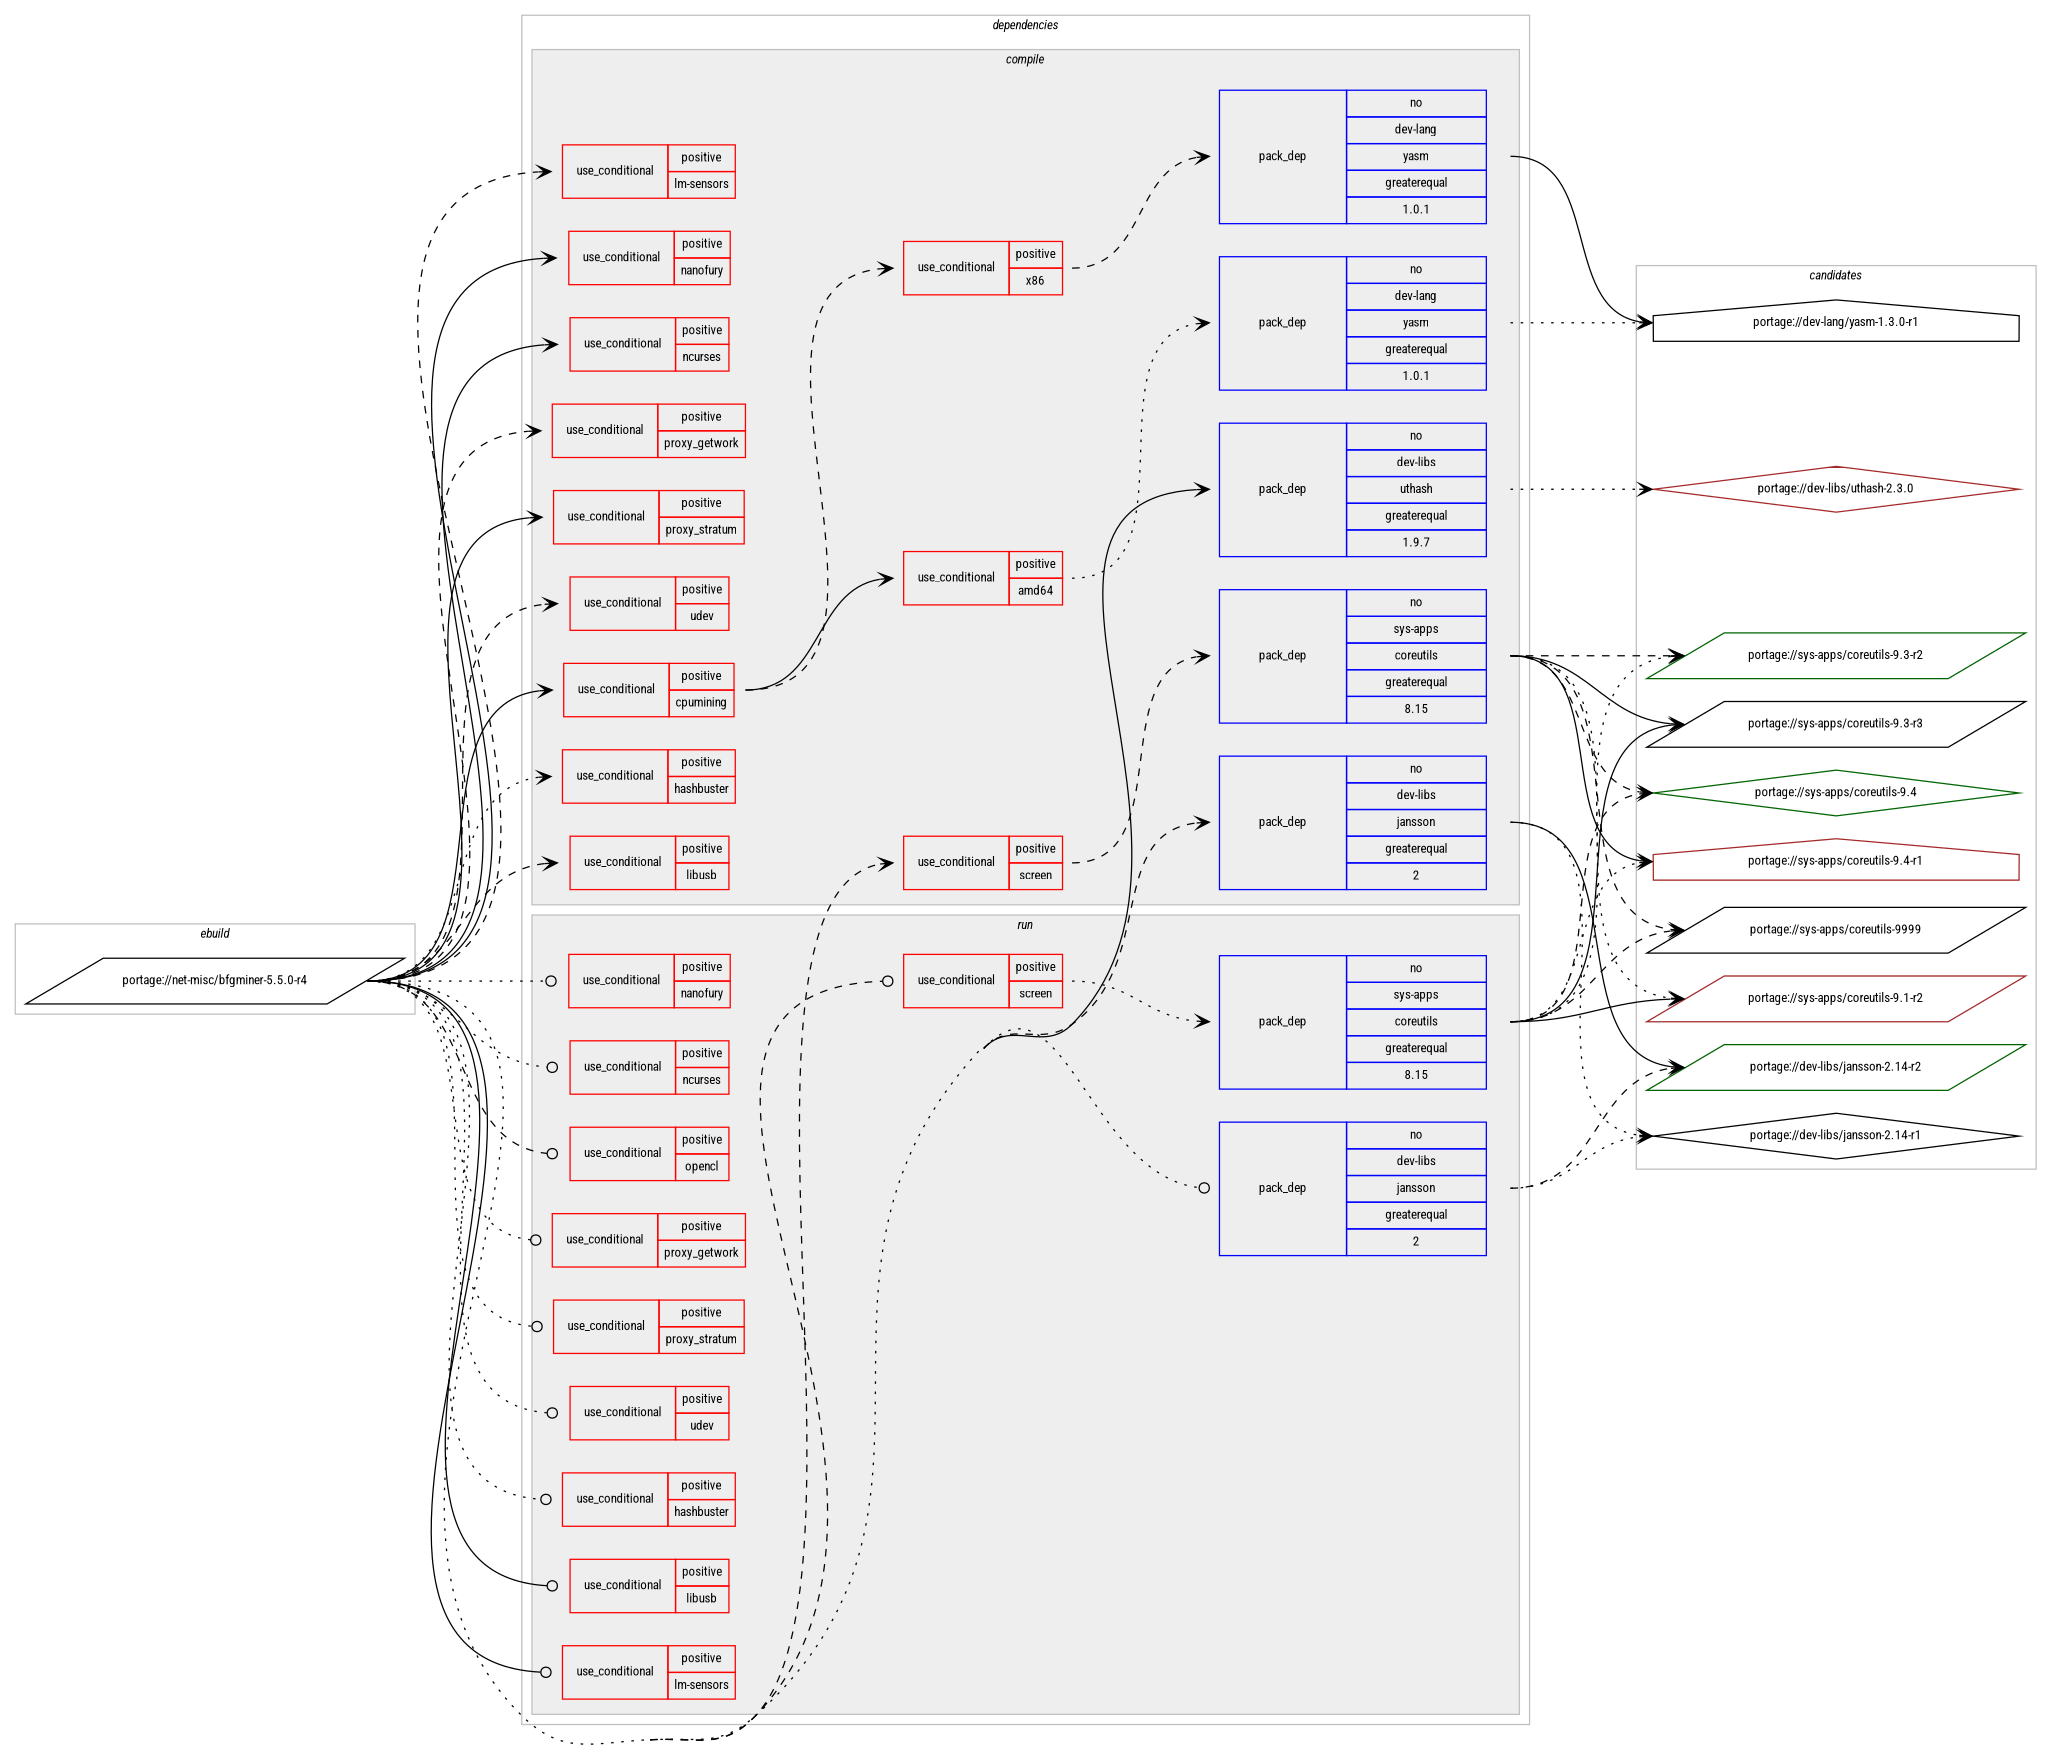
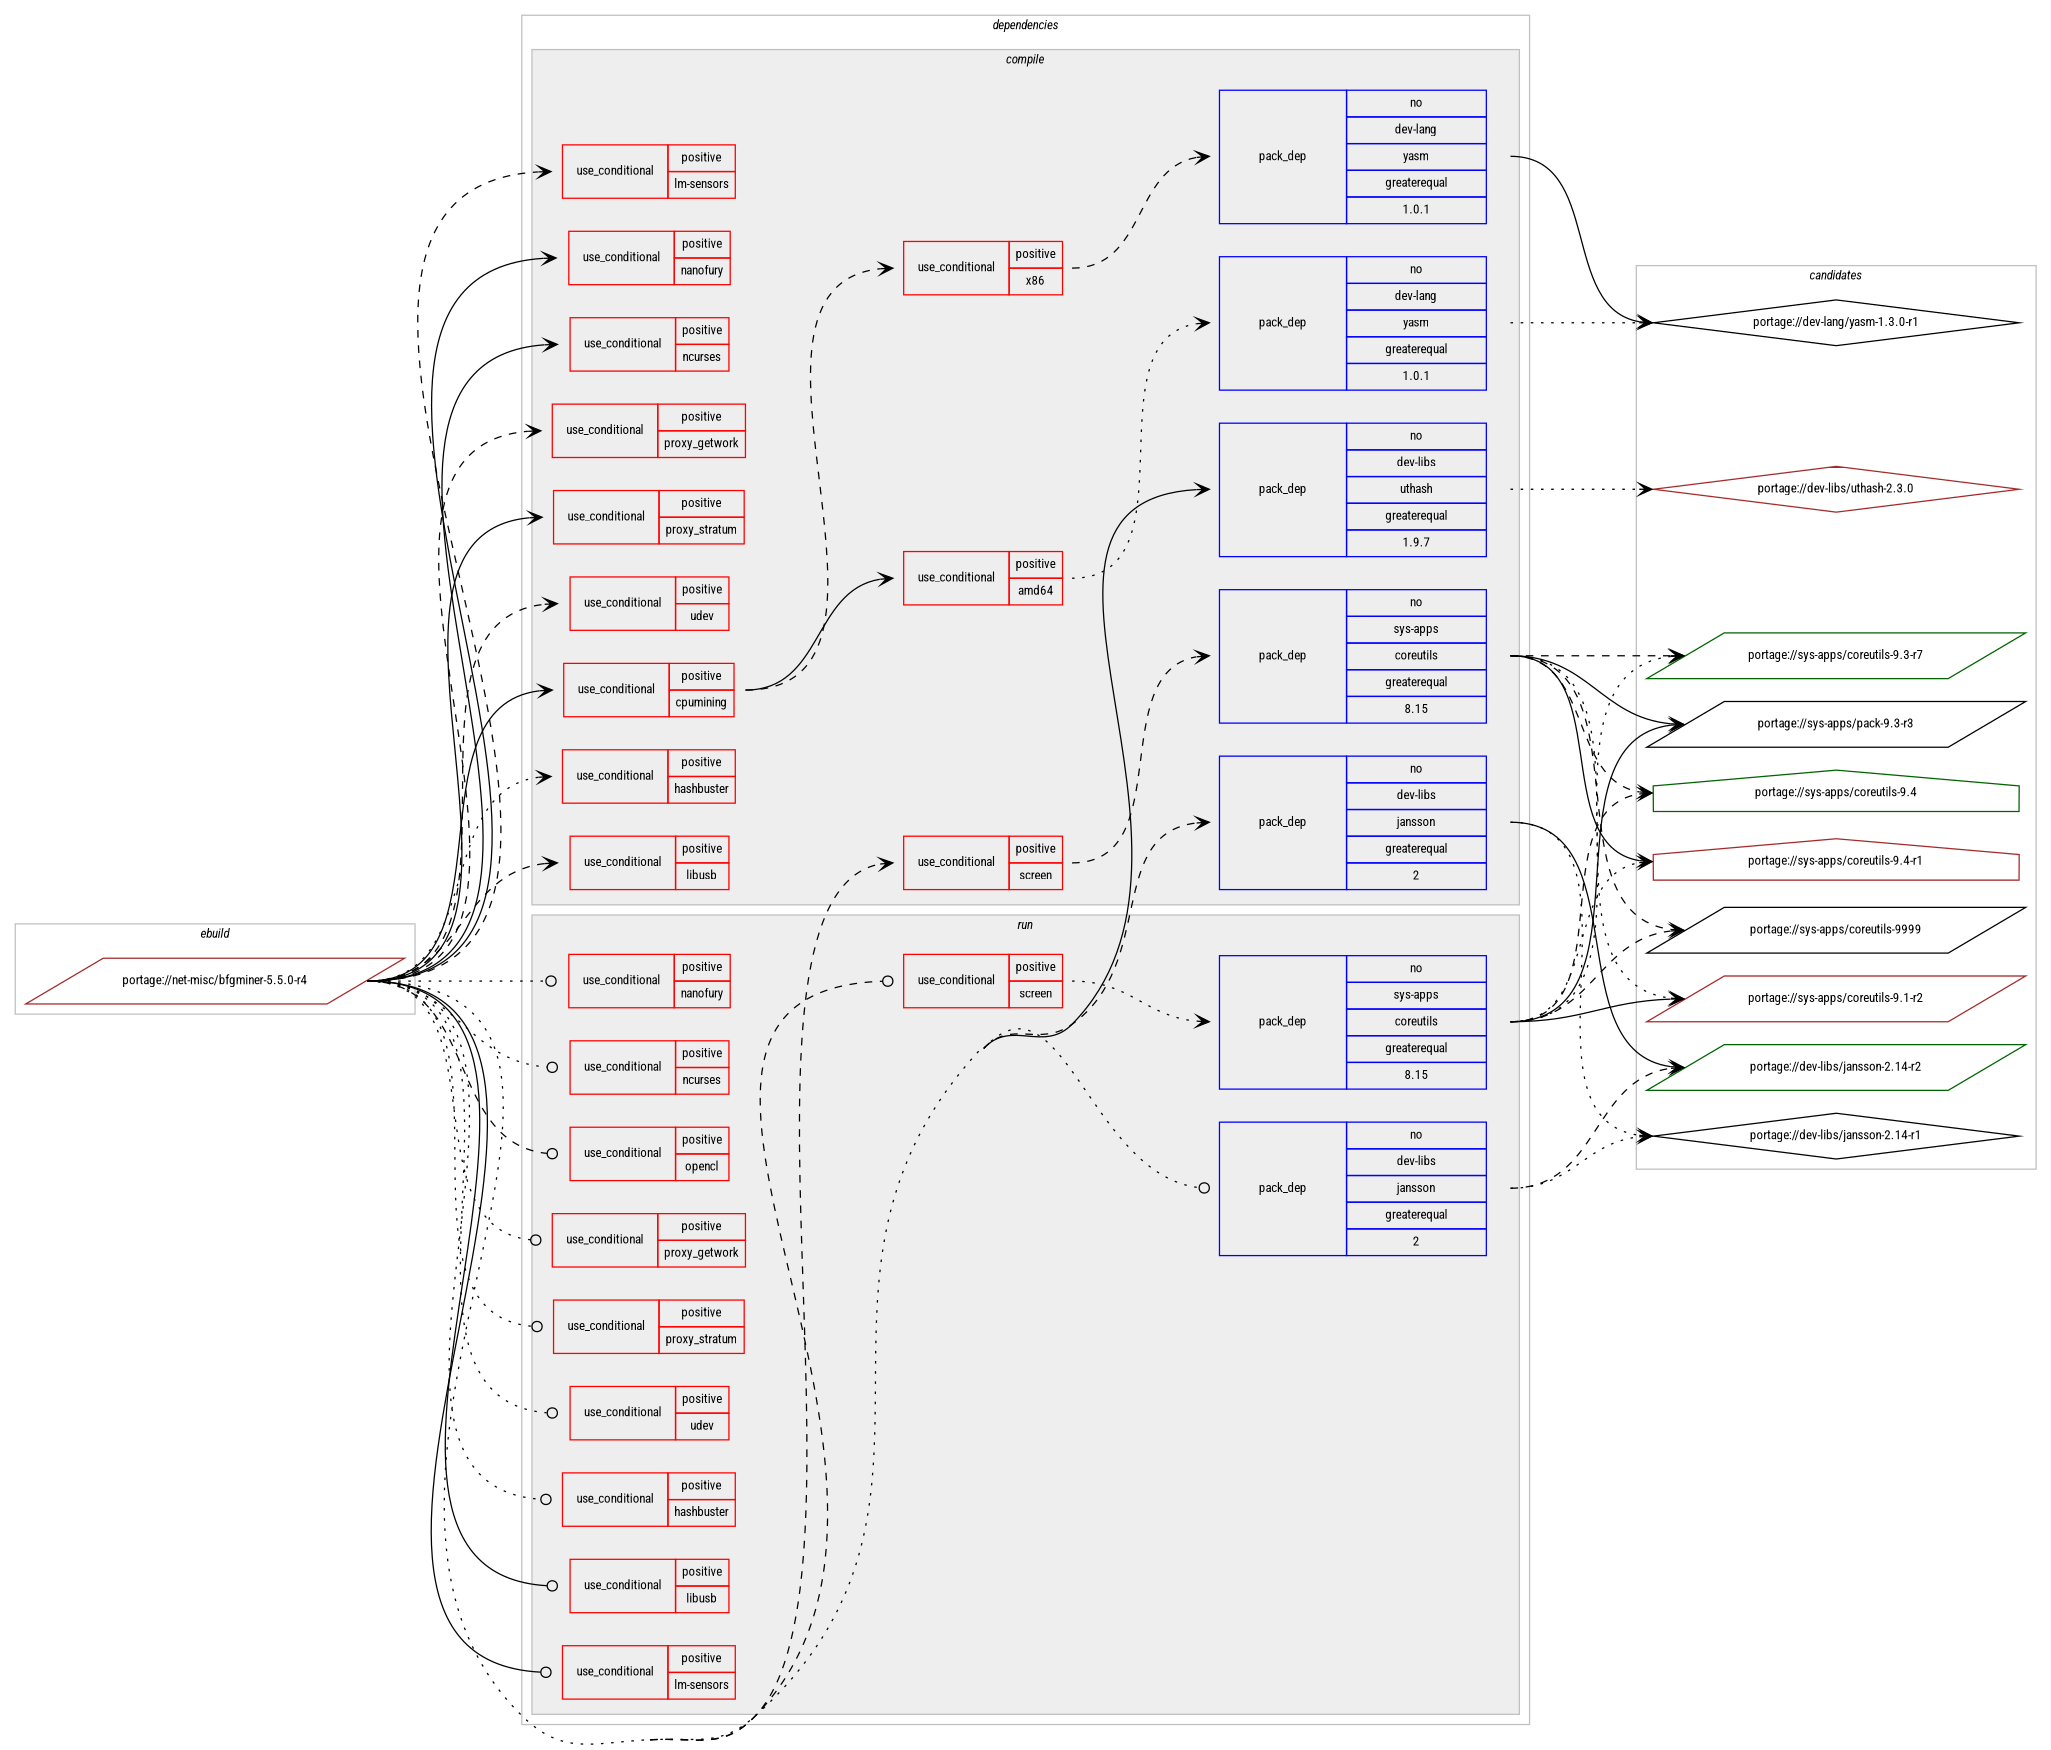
(1836, 323) -> (1836, 323)
(1836, 656) -> (1836, 656)
(1836, 724) -> (1836, 724)
(1836, 793) -> (1836, 793)
(215, 981) -> (215, 981)
